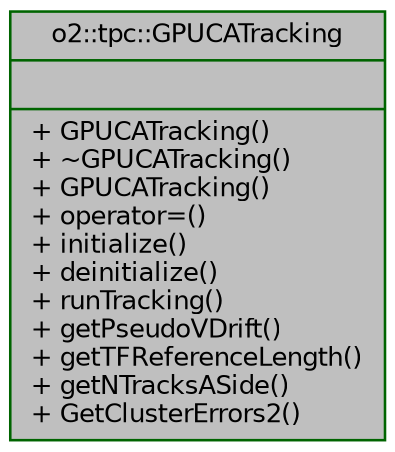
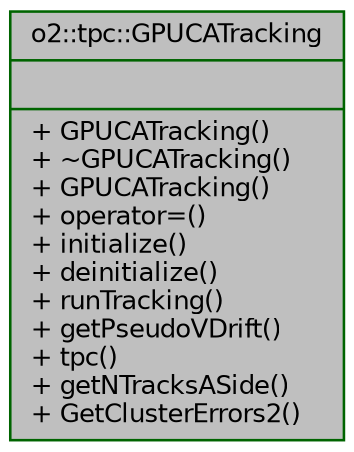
(198, 358) -> (74, 358)
